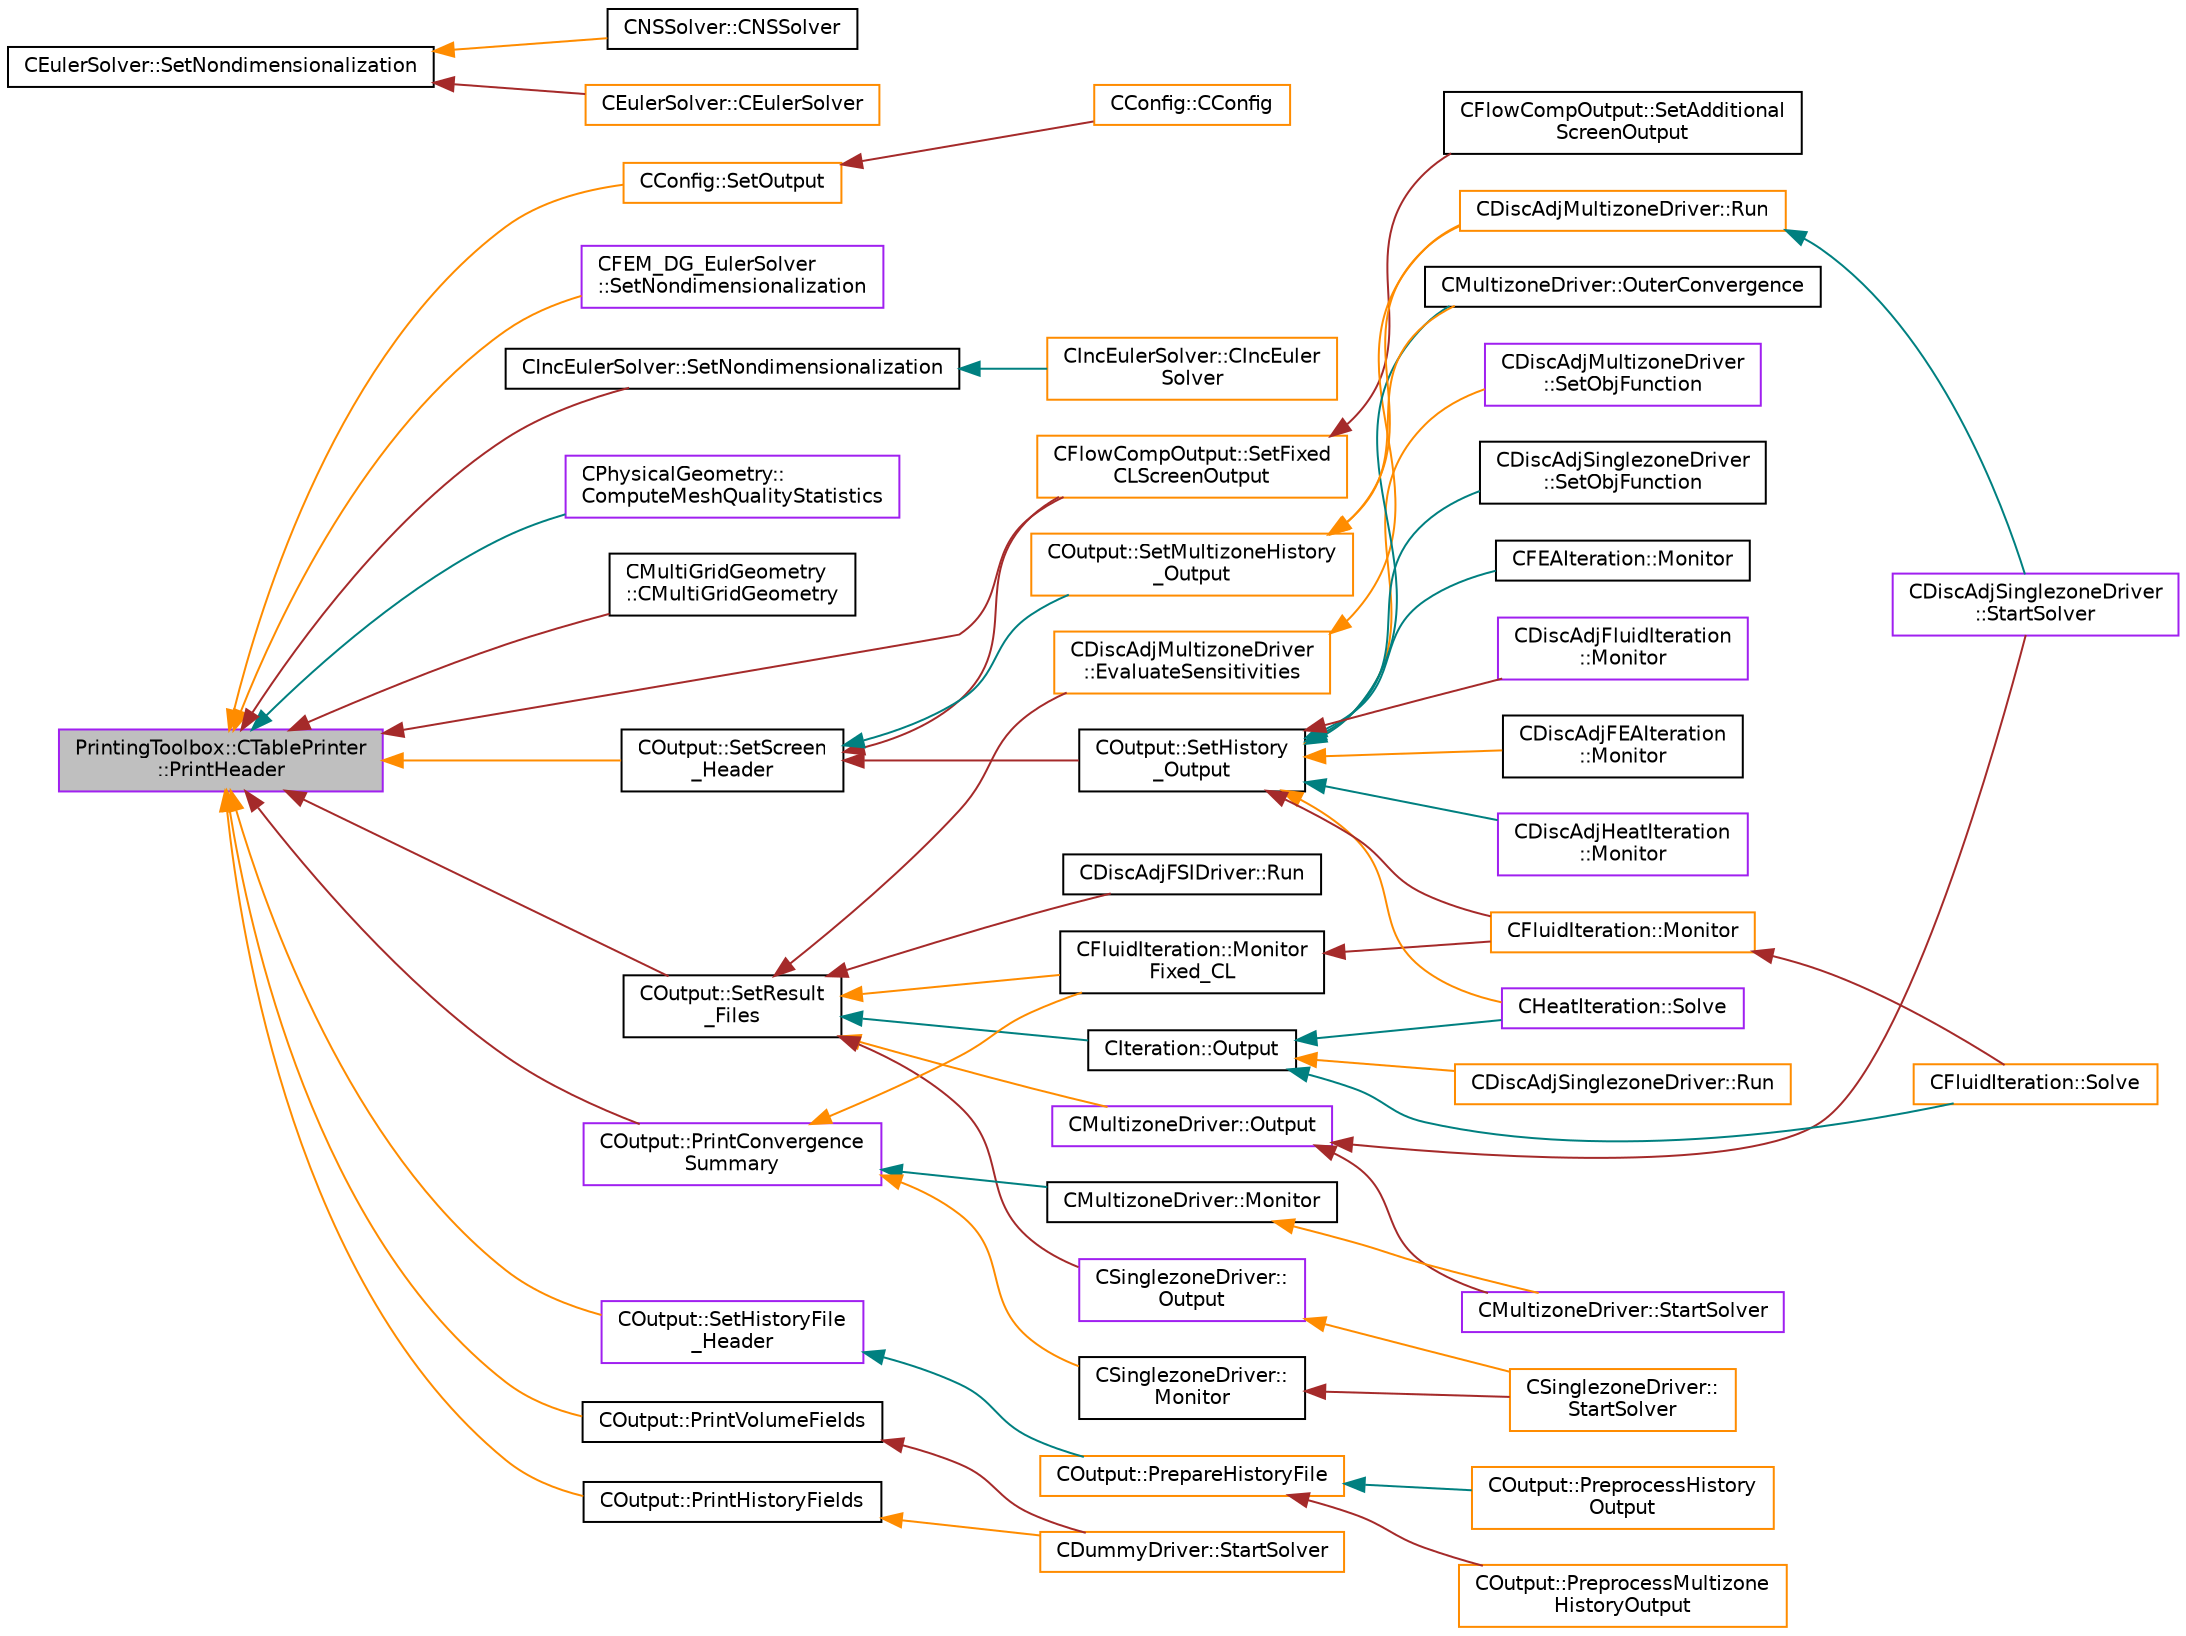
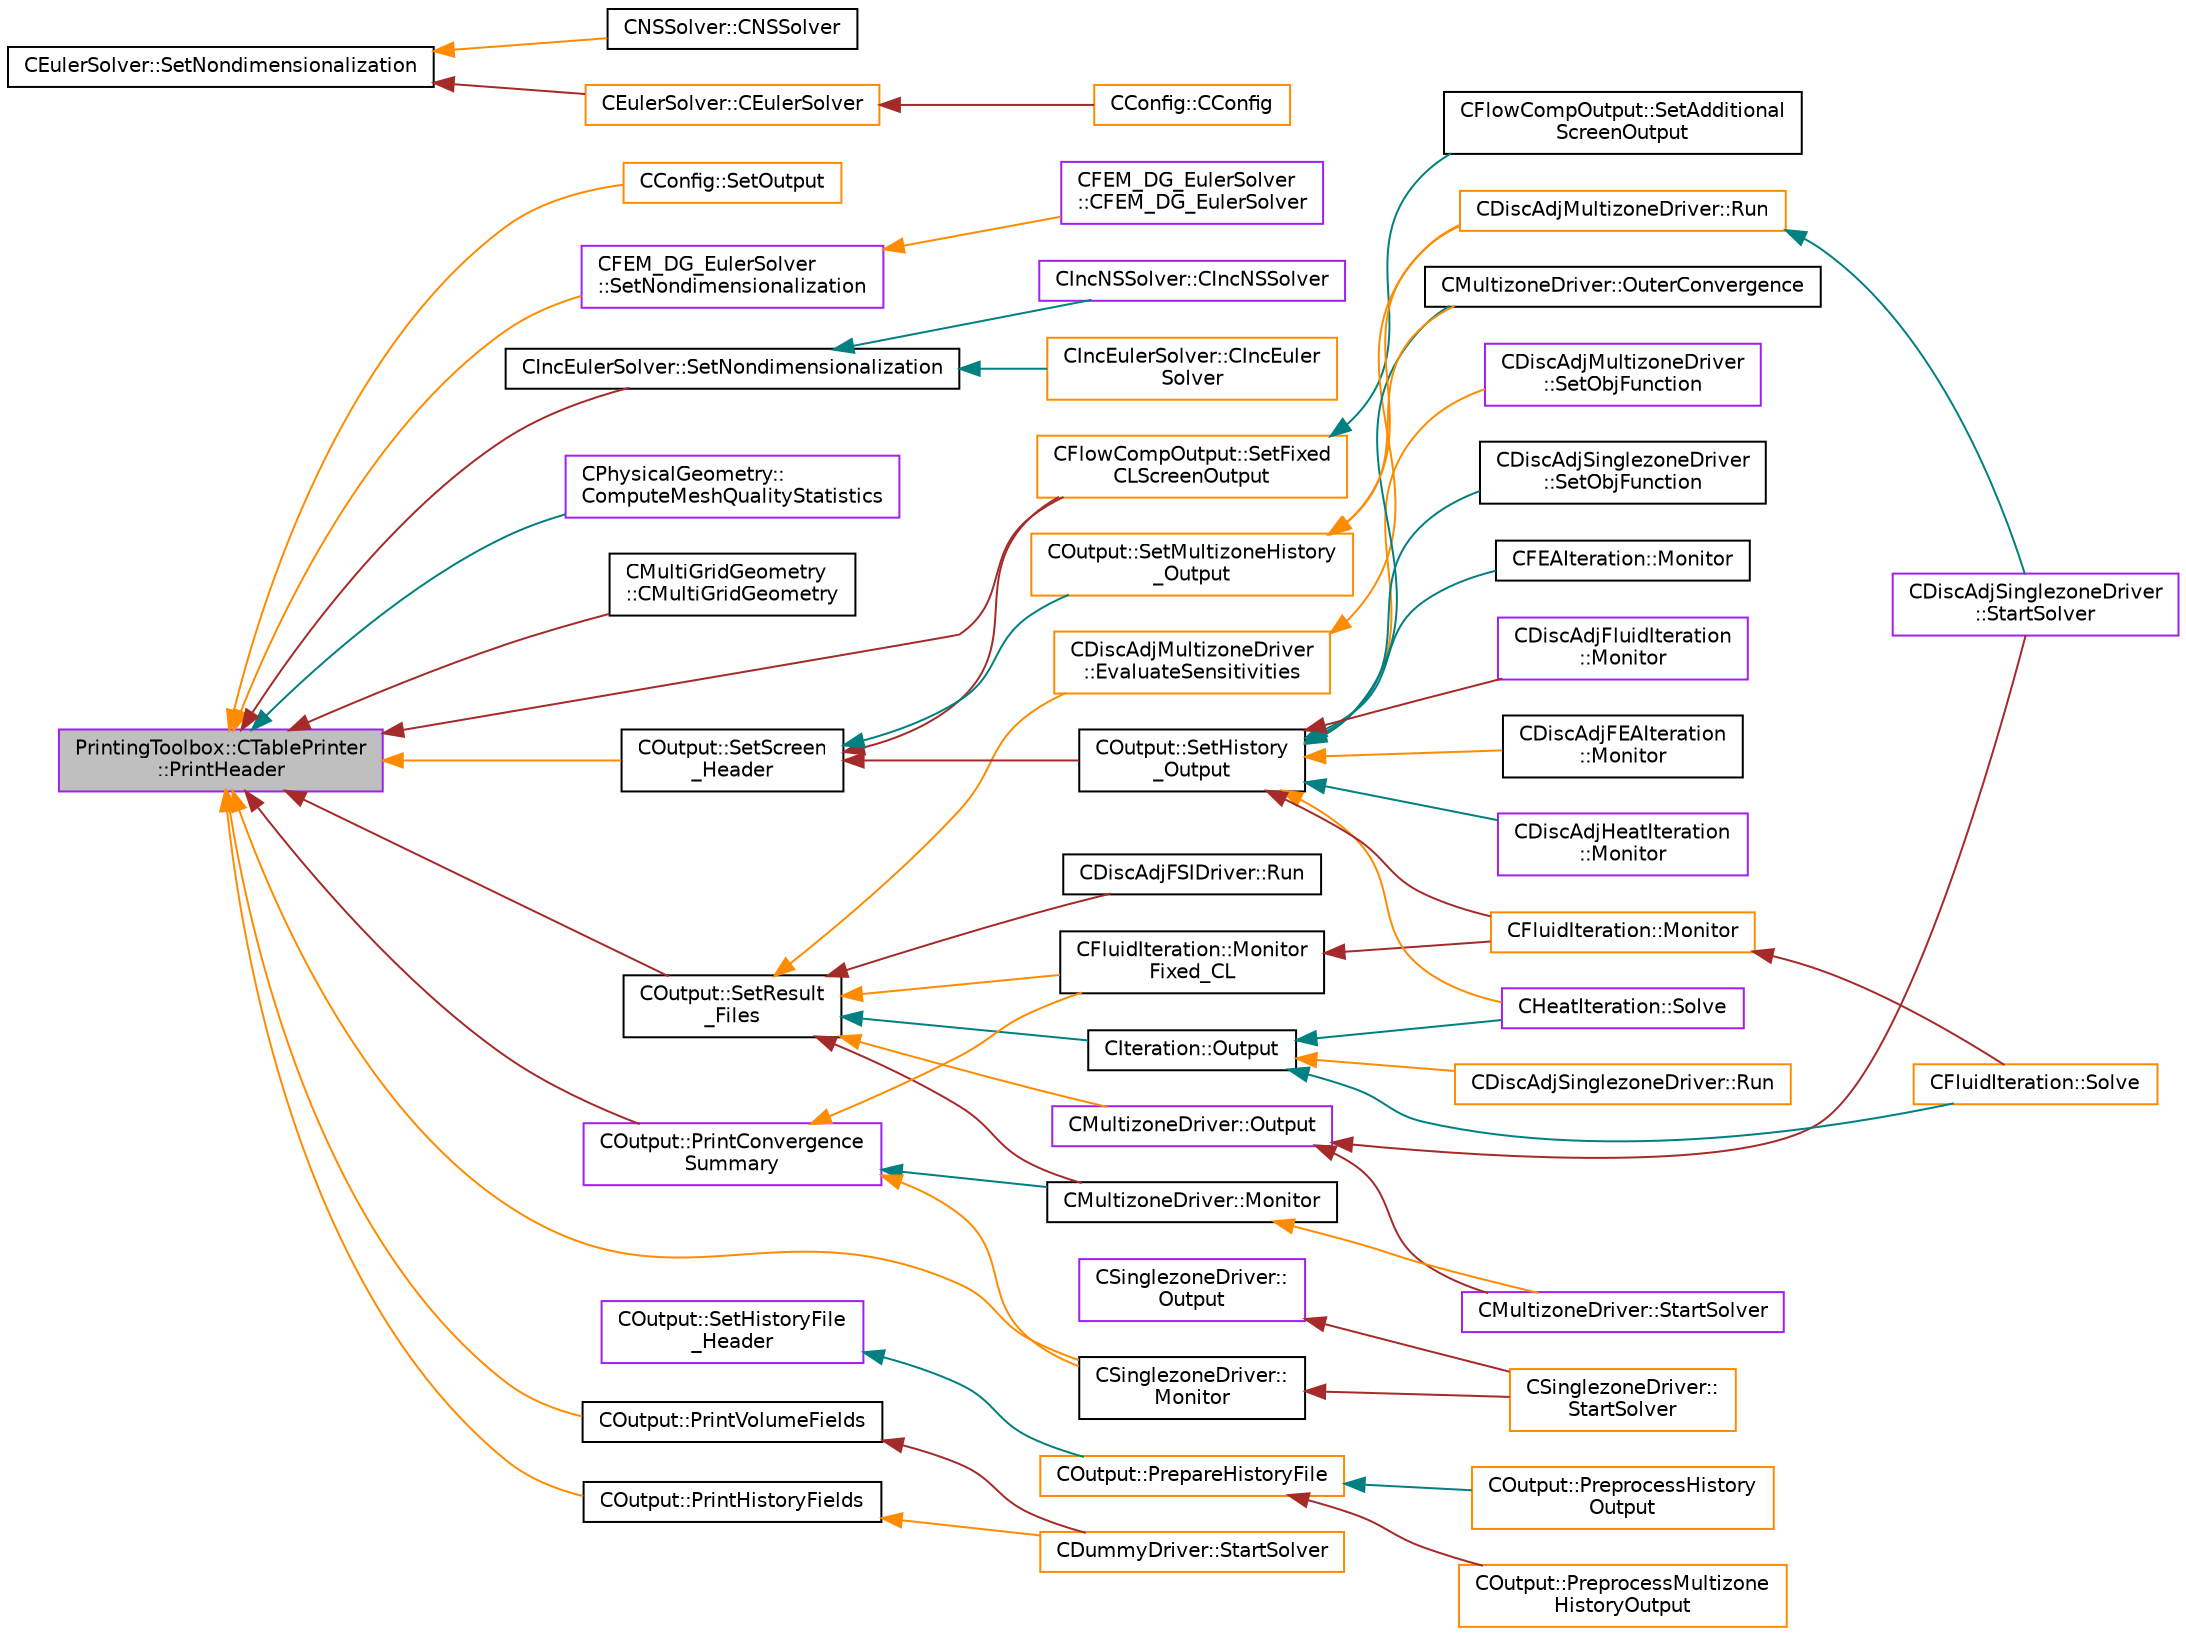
(978, 141) -> (997, 105)
none -> (1192, 193)
(1388, 276) -> (1388, 276)
none -> (1192, 281)
(937, 834) -> (937, 834)
(365, 1106) -> (563, 1235)
(985, 1143) -> (962, 1108)
(1417, 1348) -> (1417, 1348)
